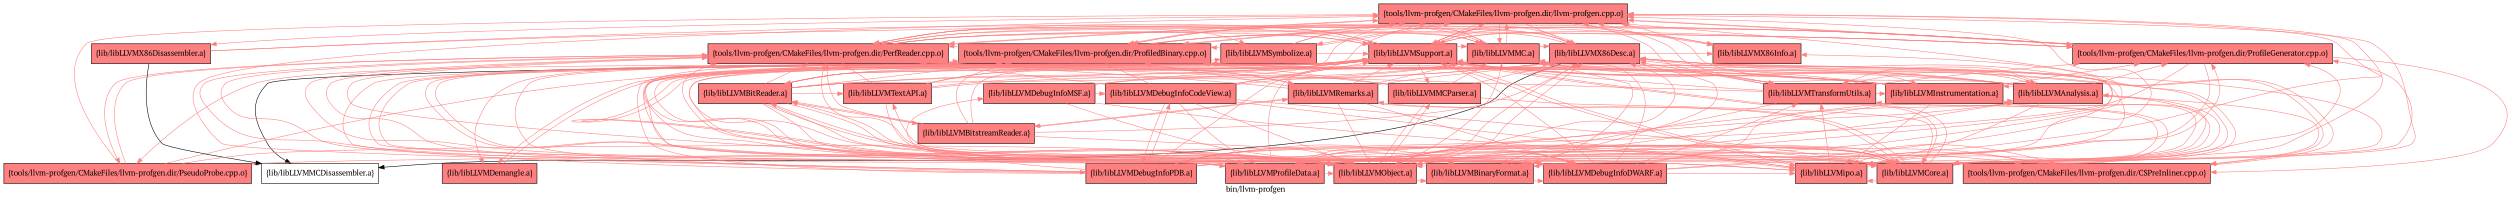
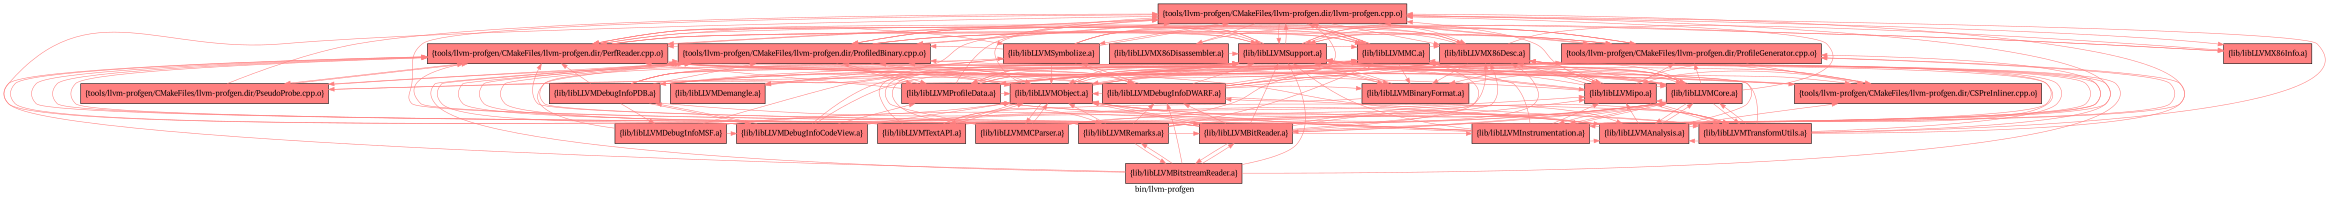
(1422, 71) -> (1005, 66)
(815, 94) -> (1418, 118)
(1651, 107) -> none
none -> (1694, 114)
(1880, 133) -> (1286, 73)
(830, 136) -> none
(320, 173) -> none
